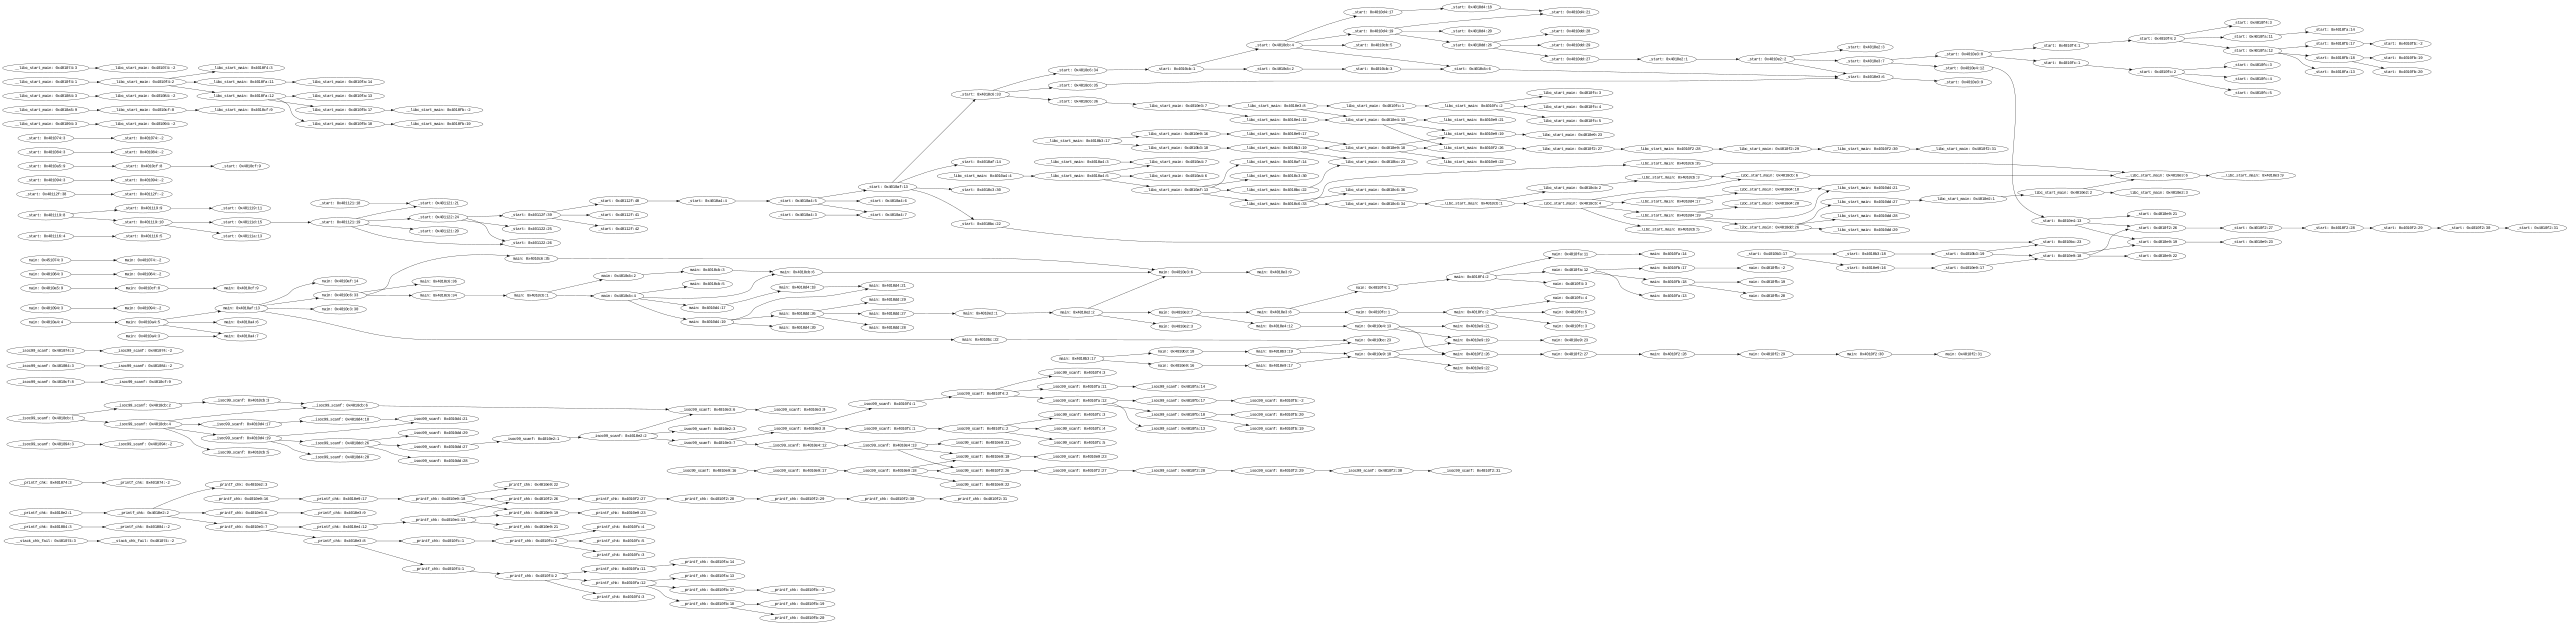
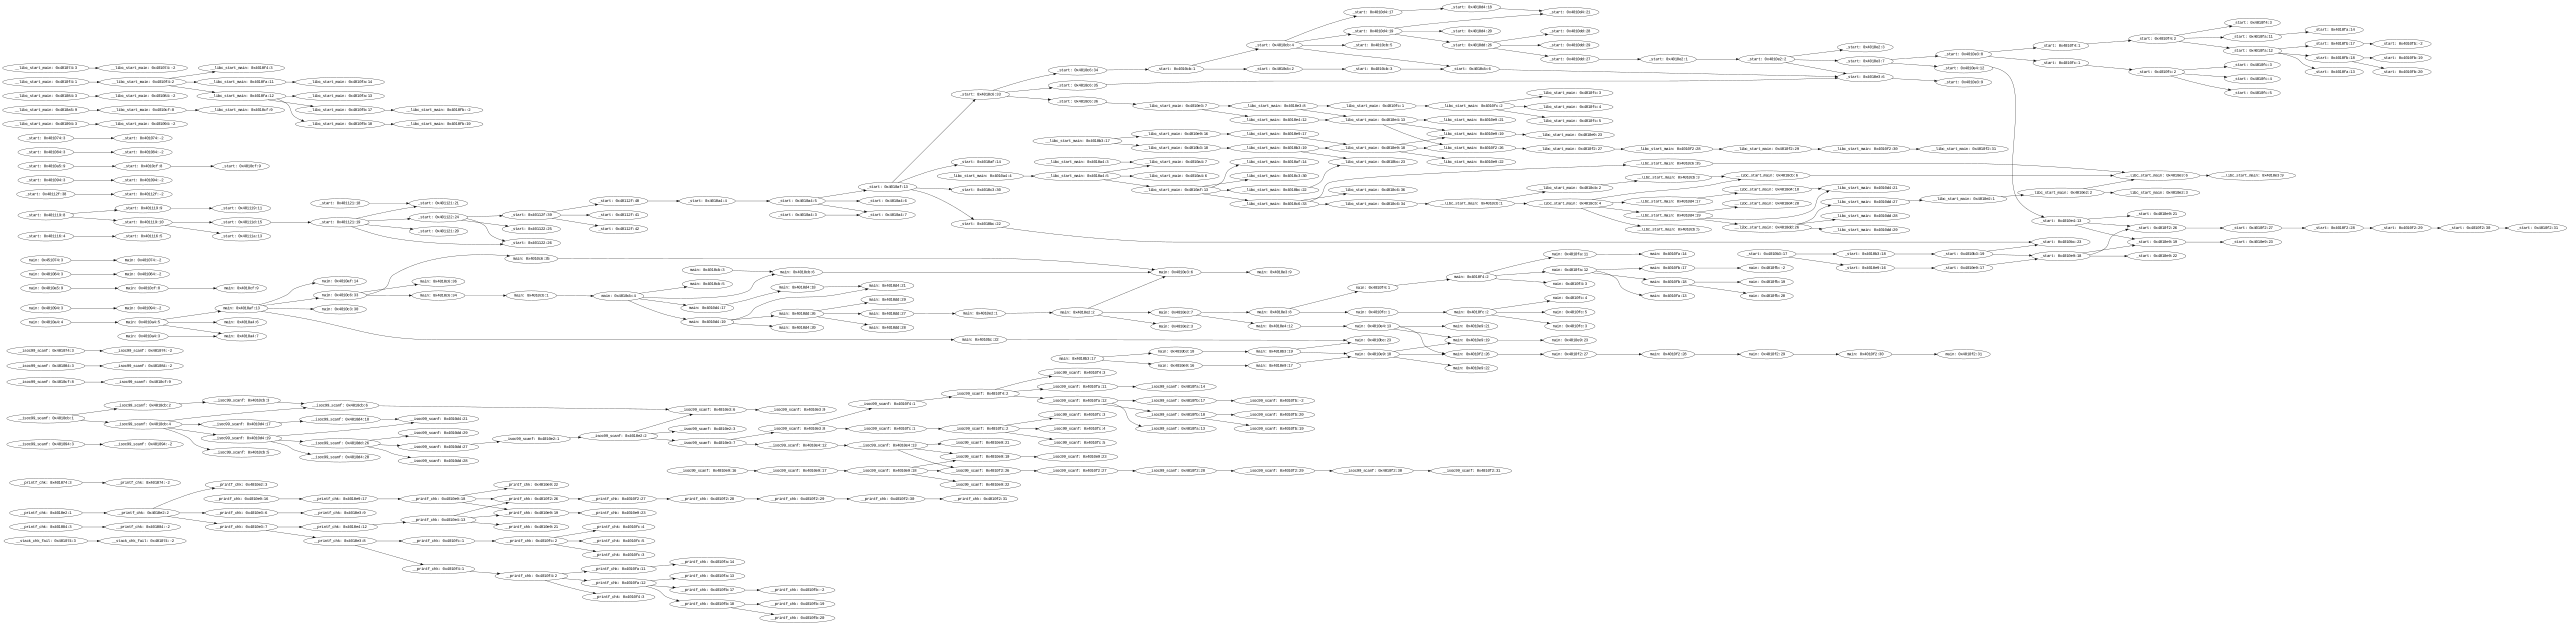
(619, 276) -> none
